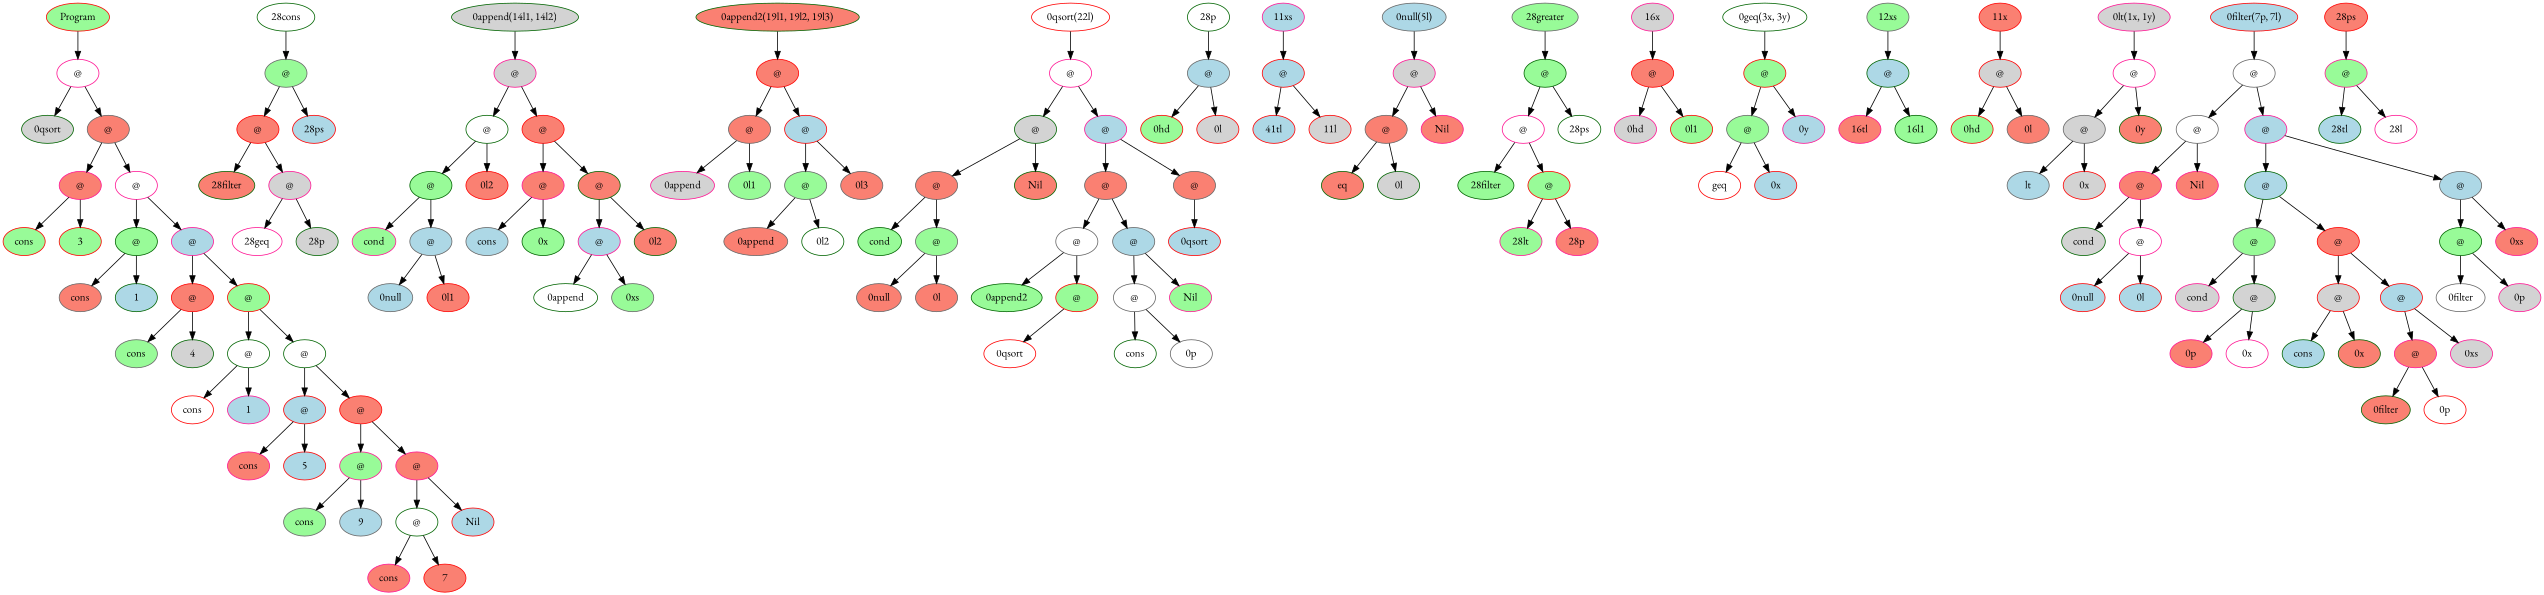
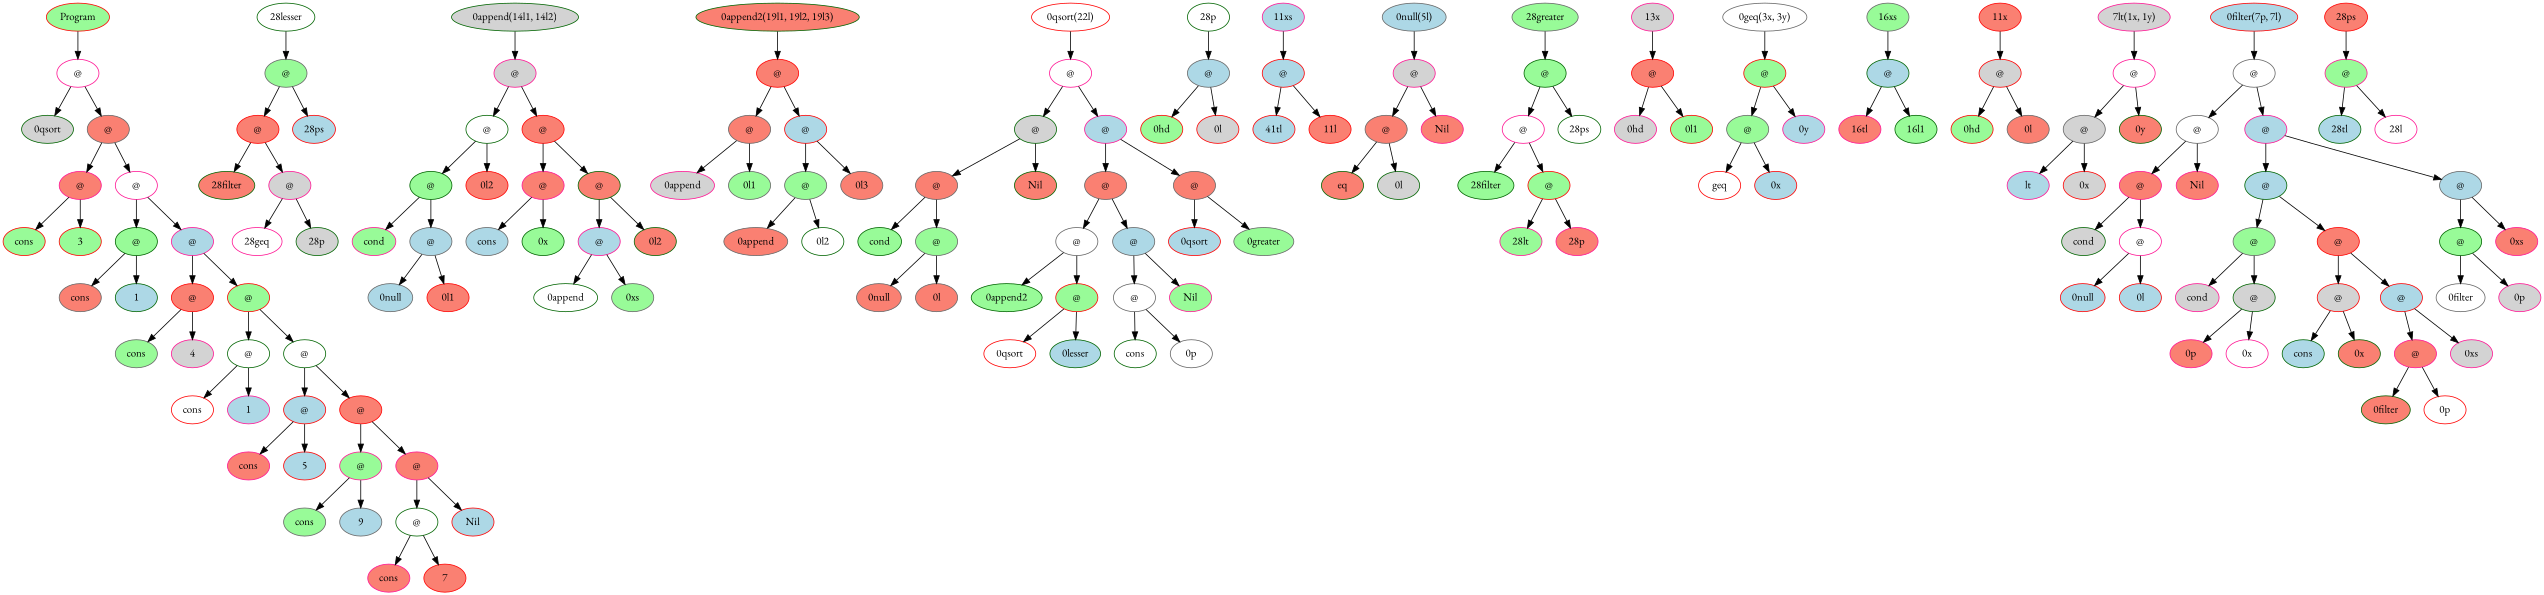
(286, 17) -> (286, 17)
(1653, 17) -> (1653, 17)
(1765, 17) -> (1765, 17)
(1888, 17) -> (1888, 17)
(2134, 17) -> (2134, 17)
(1330, 129) -> (1330, 129)
(2028, 185) -> (2028, 185)
none -> (1264, 242)
(192, 354) -> (192, 354)
none -> (1075, 354)
